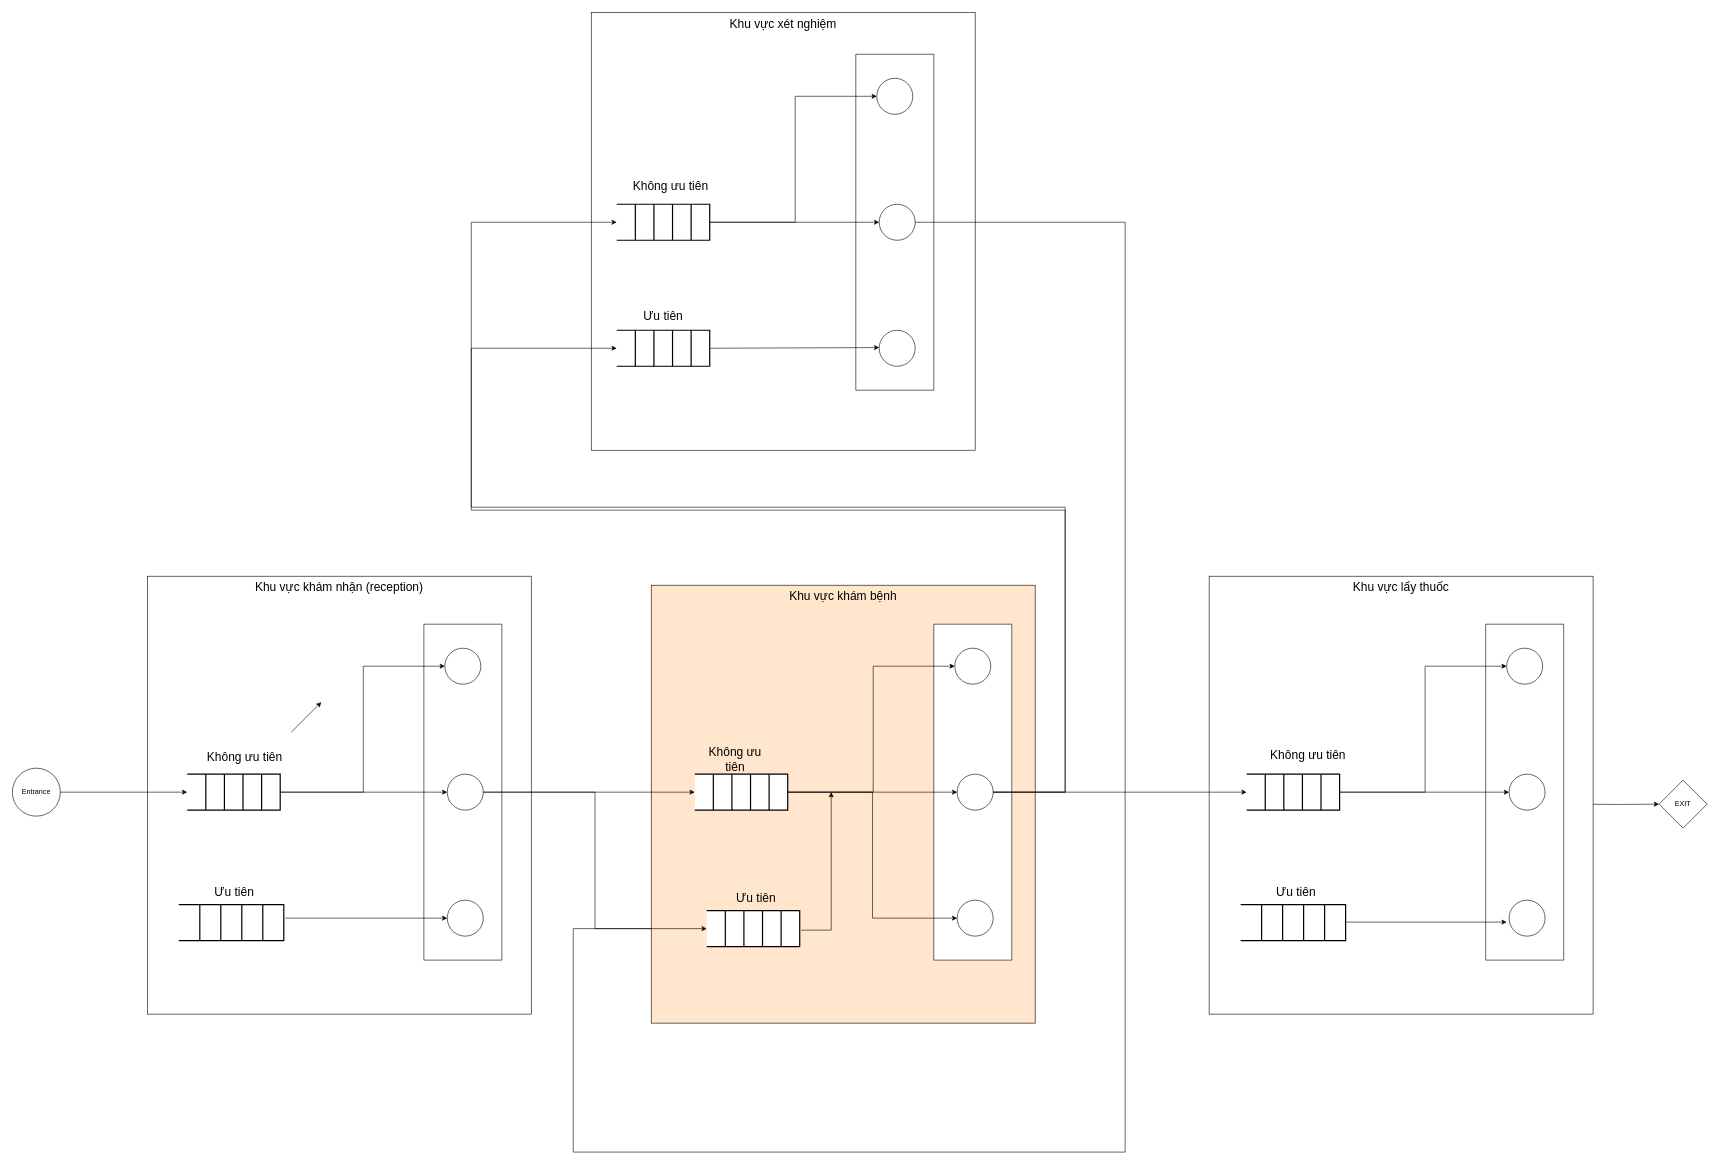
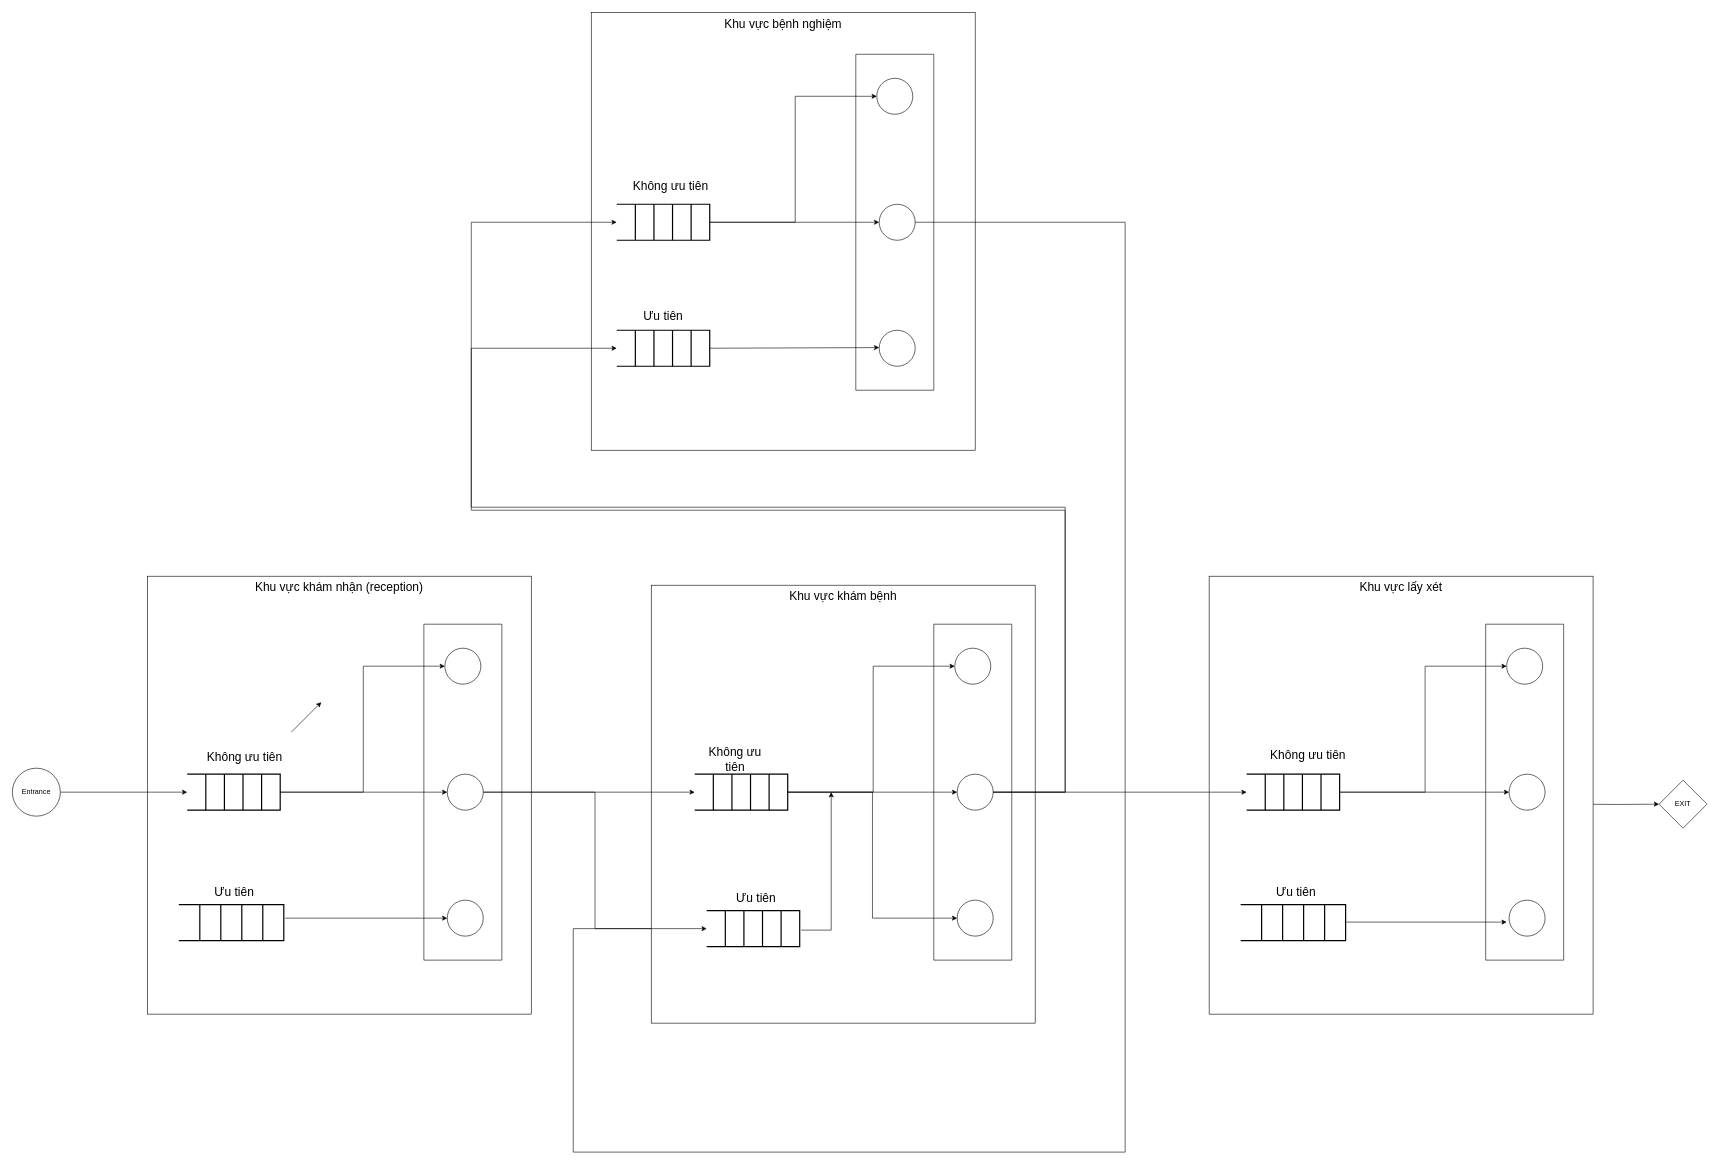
(783, 24) -> (783, 24)
(1401, 588) -> (1401, 588)
(843, 804) -> (843, 804)
